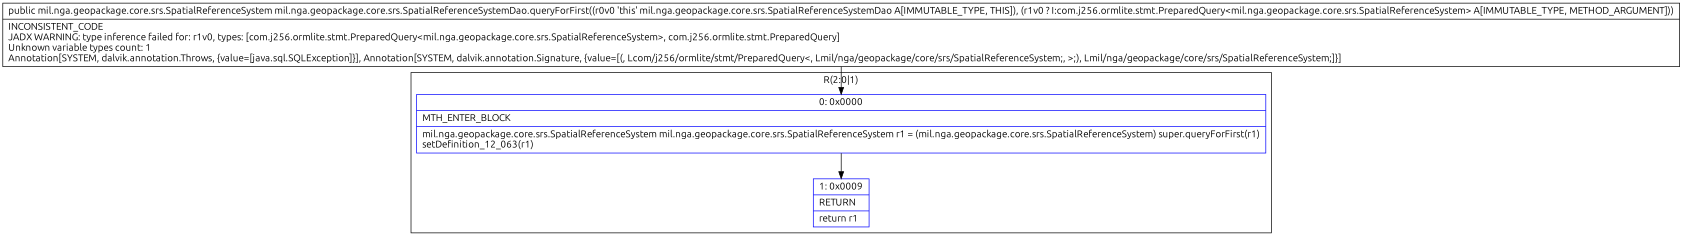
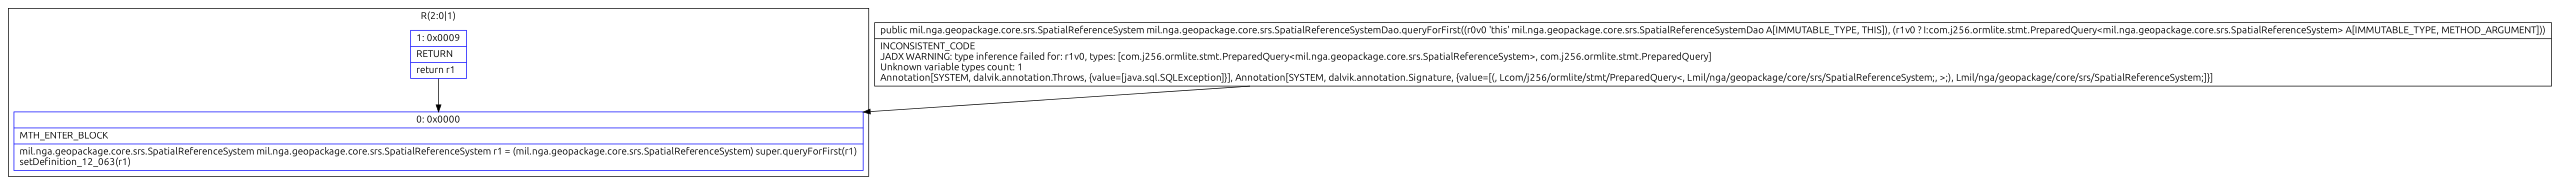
(841, 162) -> (439, 92)
